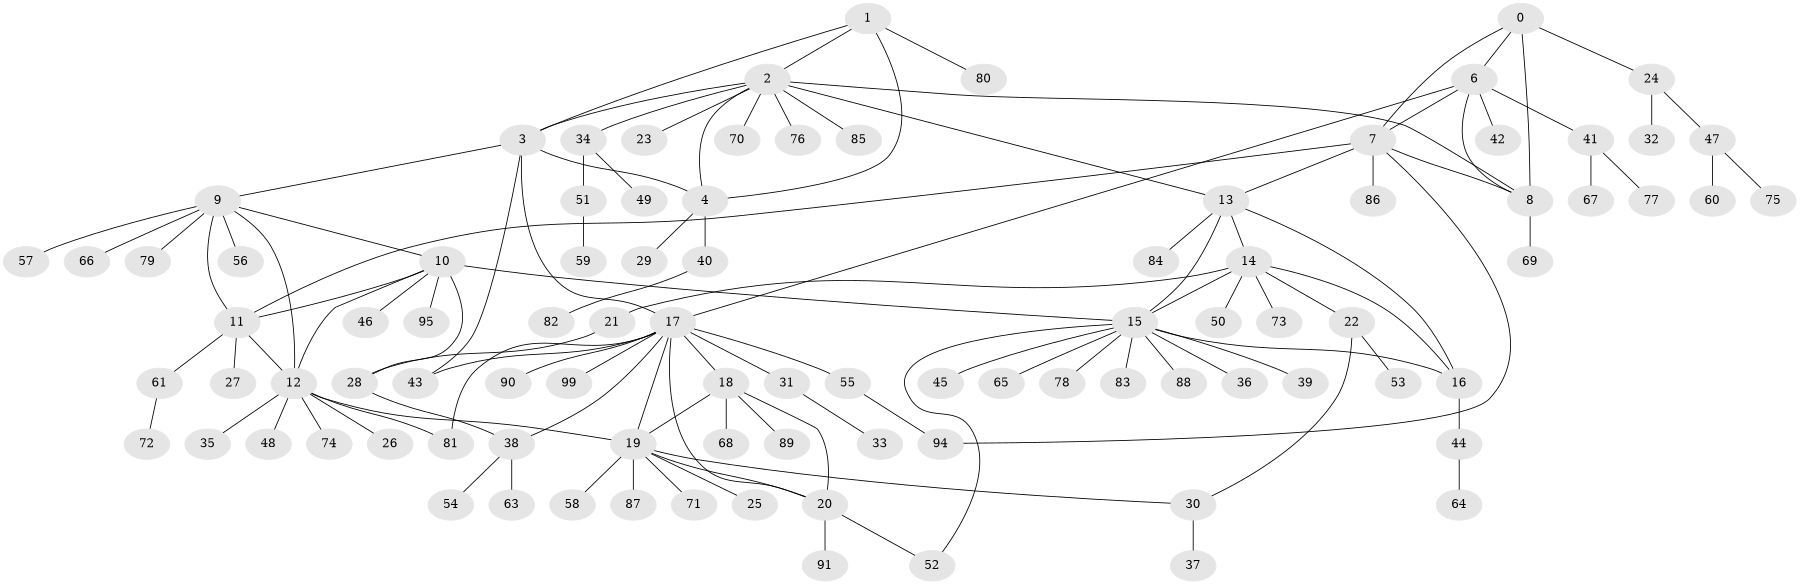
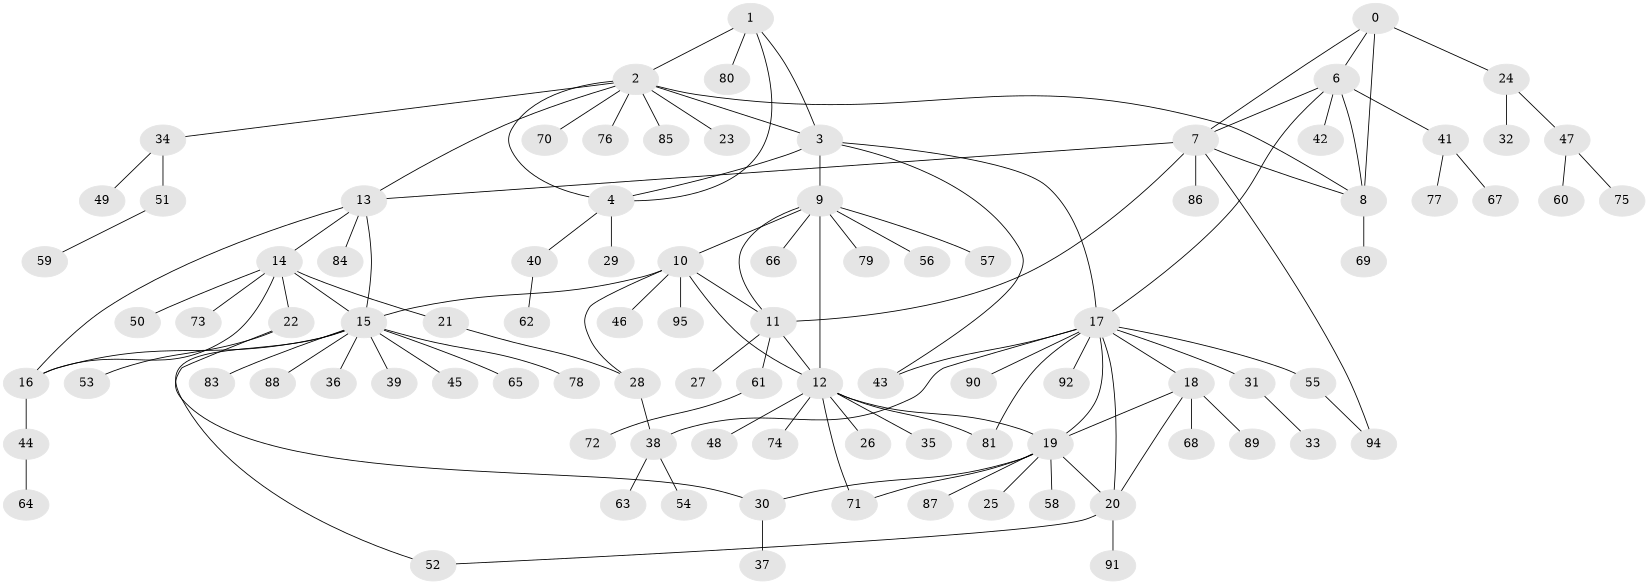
(551, 323) -> (527, 323)
(569, 383) -> (1067, 383)
none -> (834, 445)
